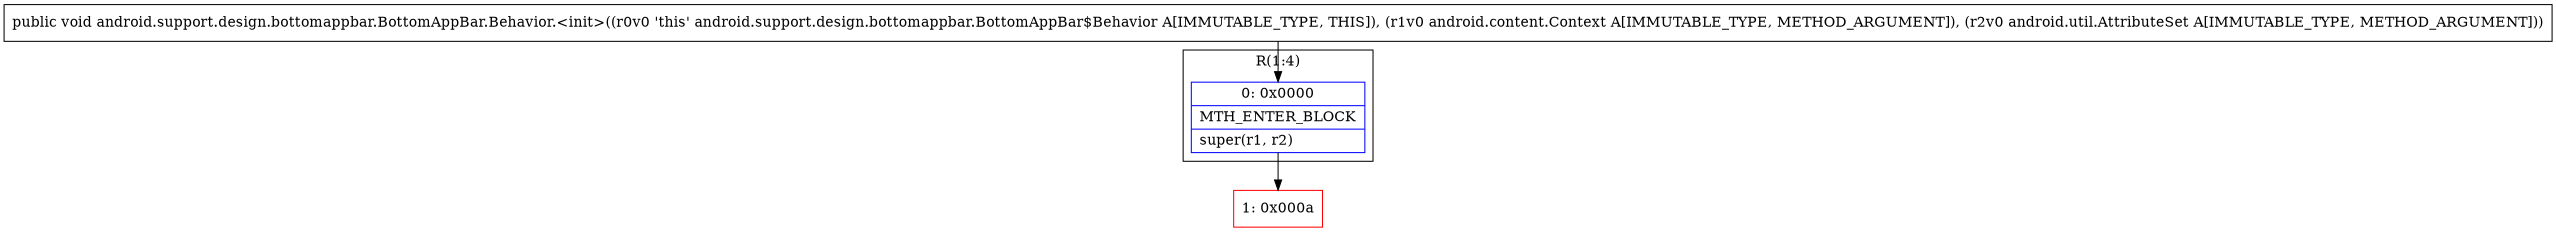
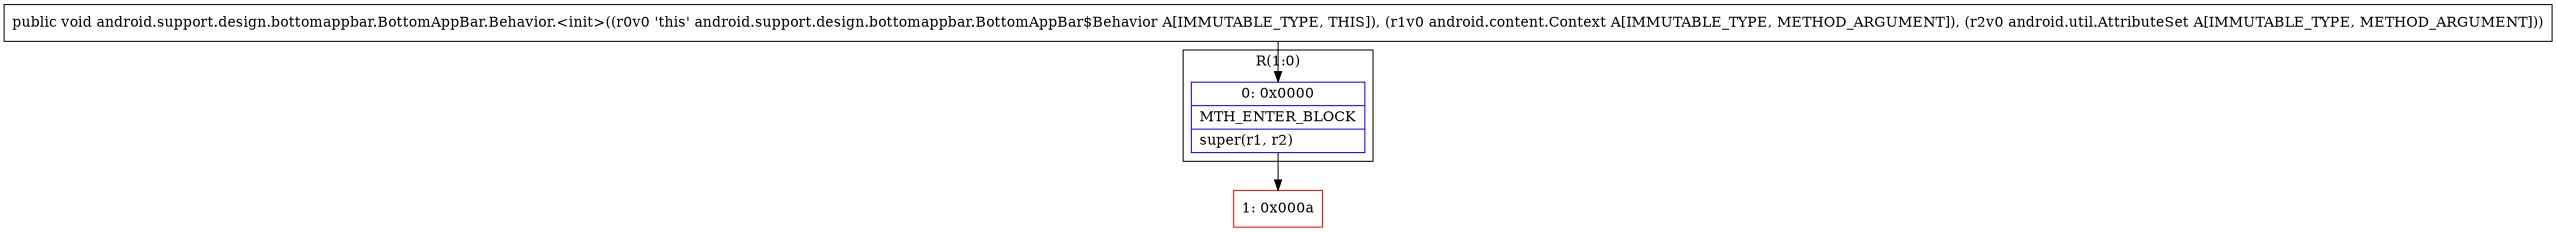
(1278, 62) -> (1278, 62)
